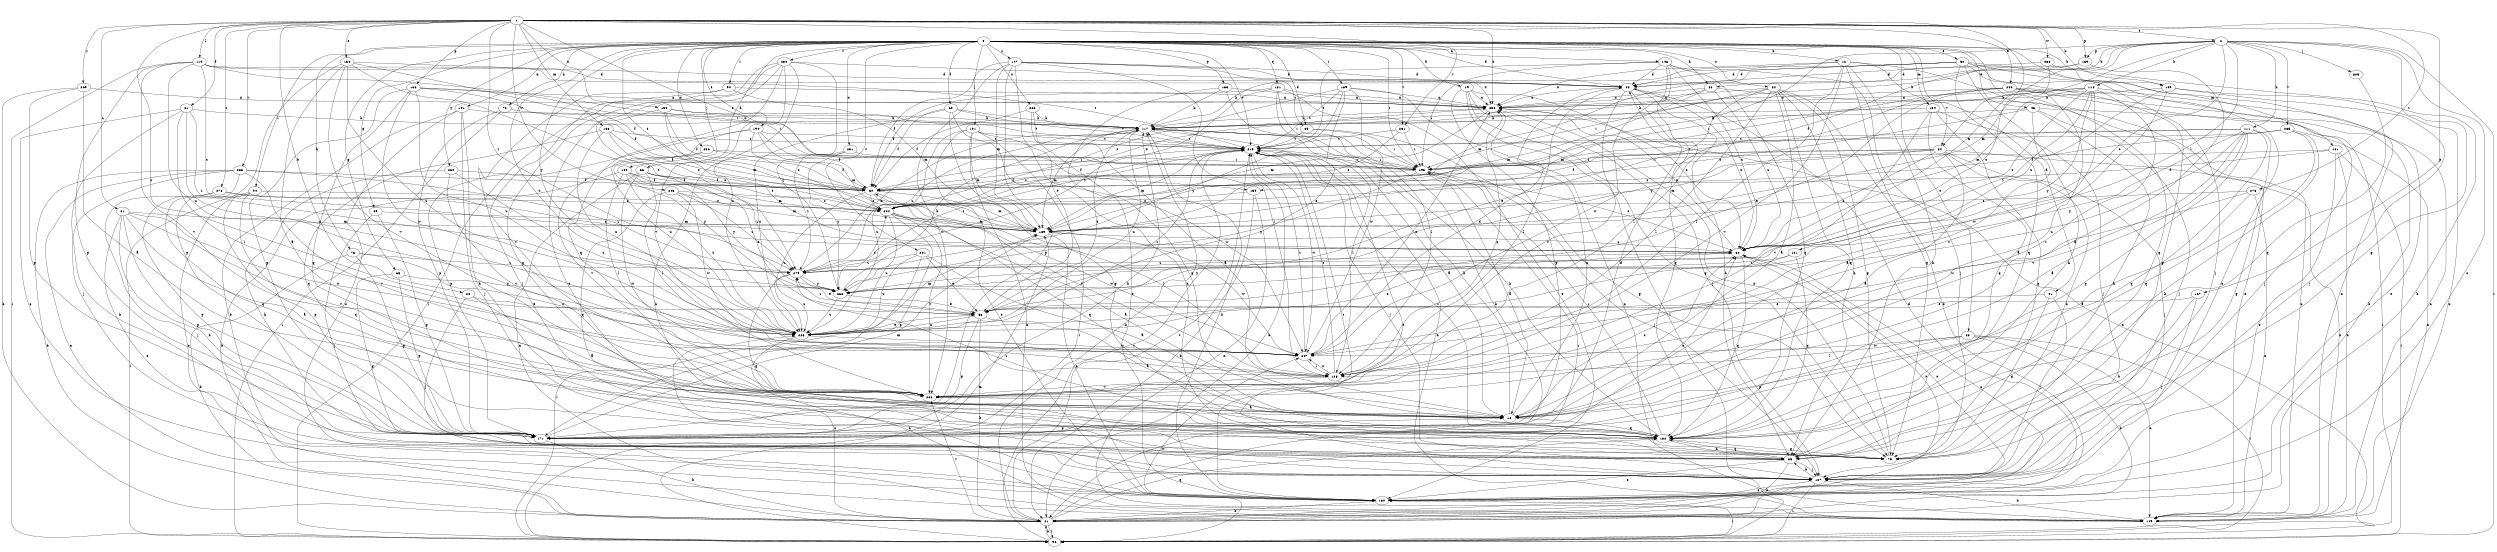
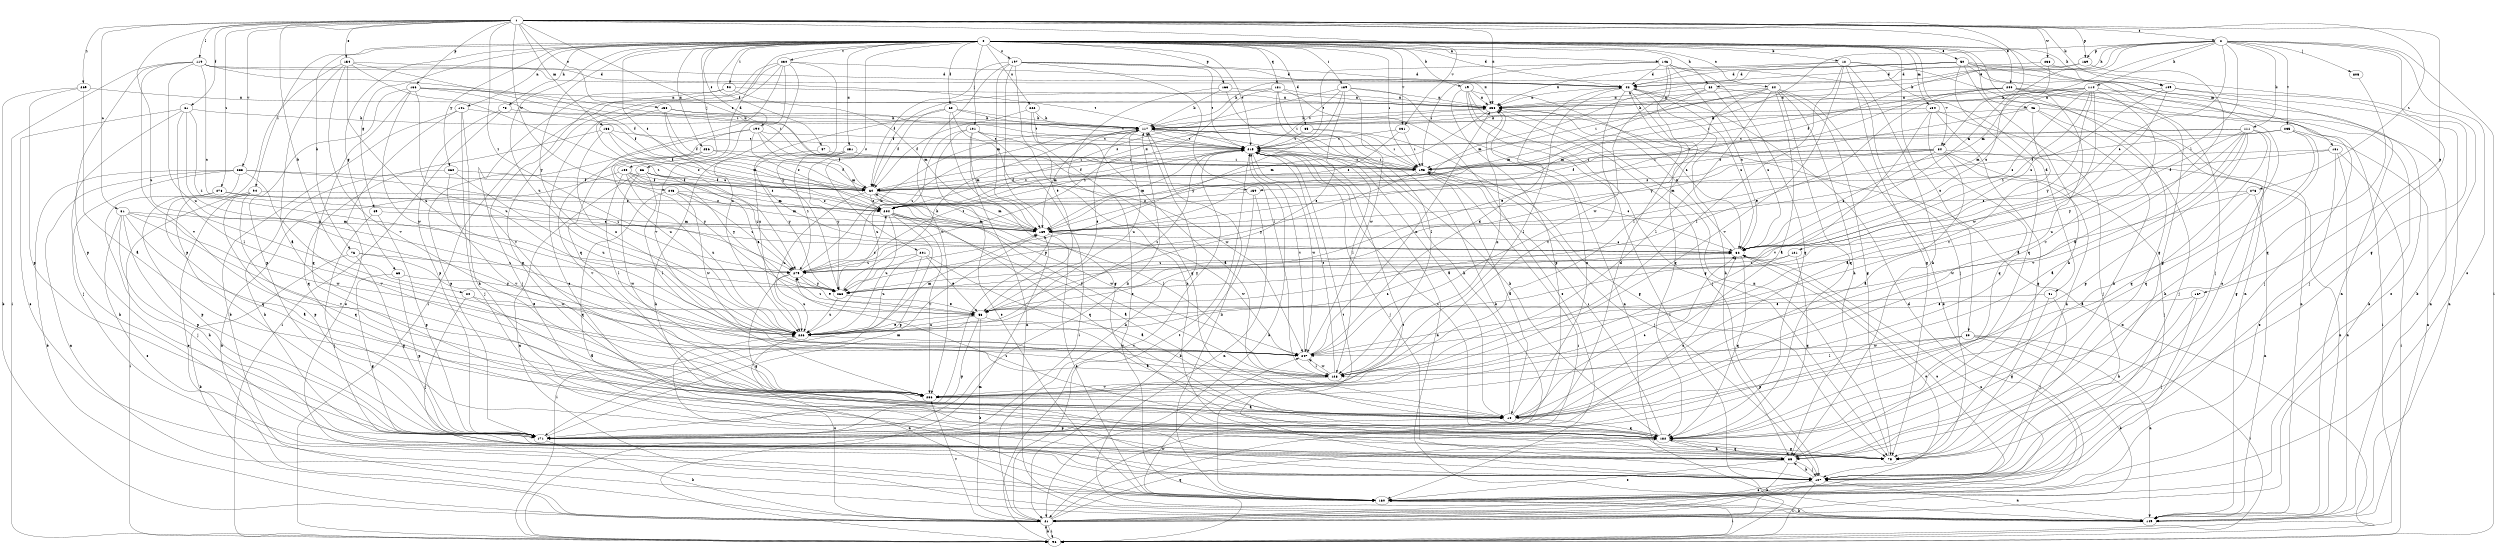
(1208, 70) -> (1204, 69)
none -> (824, 149)
(1215, 511) -> (1765, 507)
